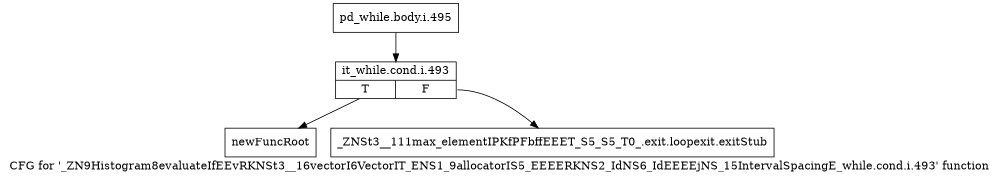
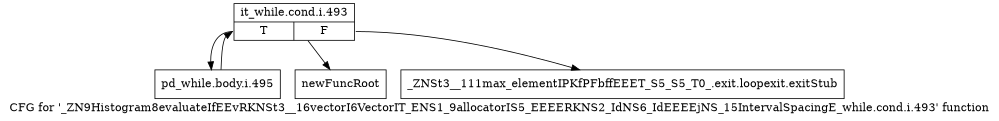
none -> (215, 41)
